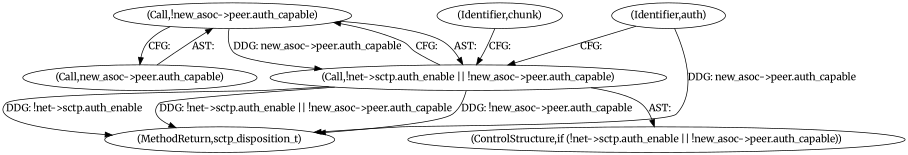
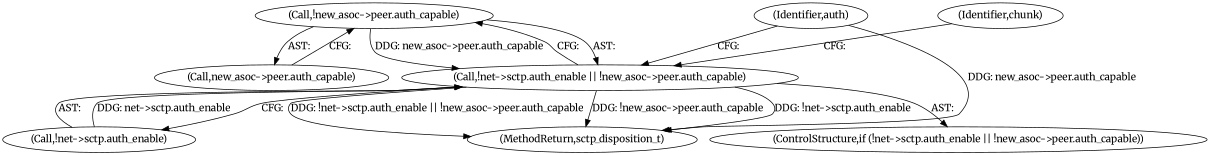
(161, 47) -> (300, 47)
(204, 47) -> (341, 47)
none -> (99, 140)
